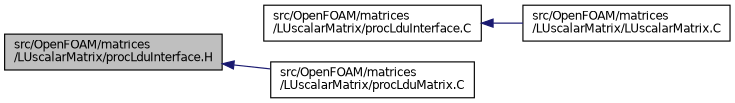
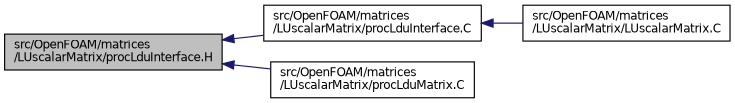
none -> (249, 37)
